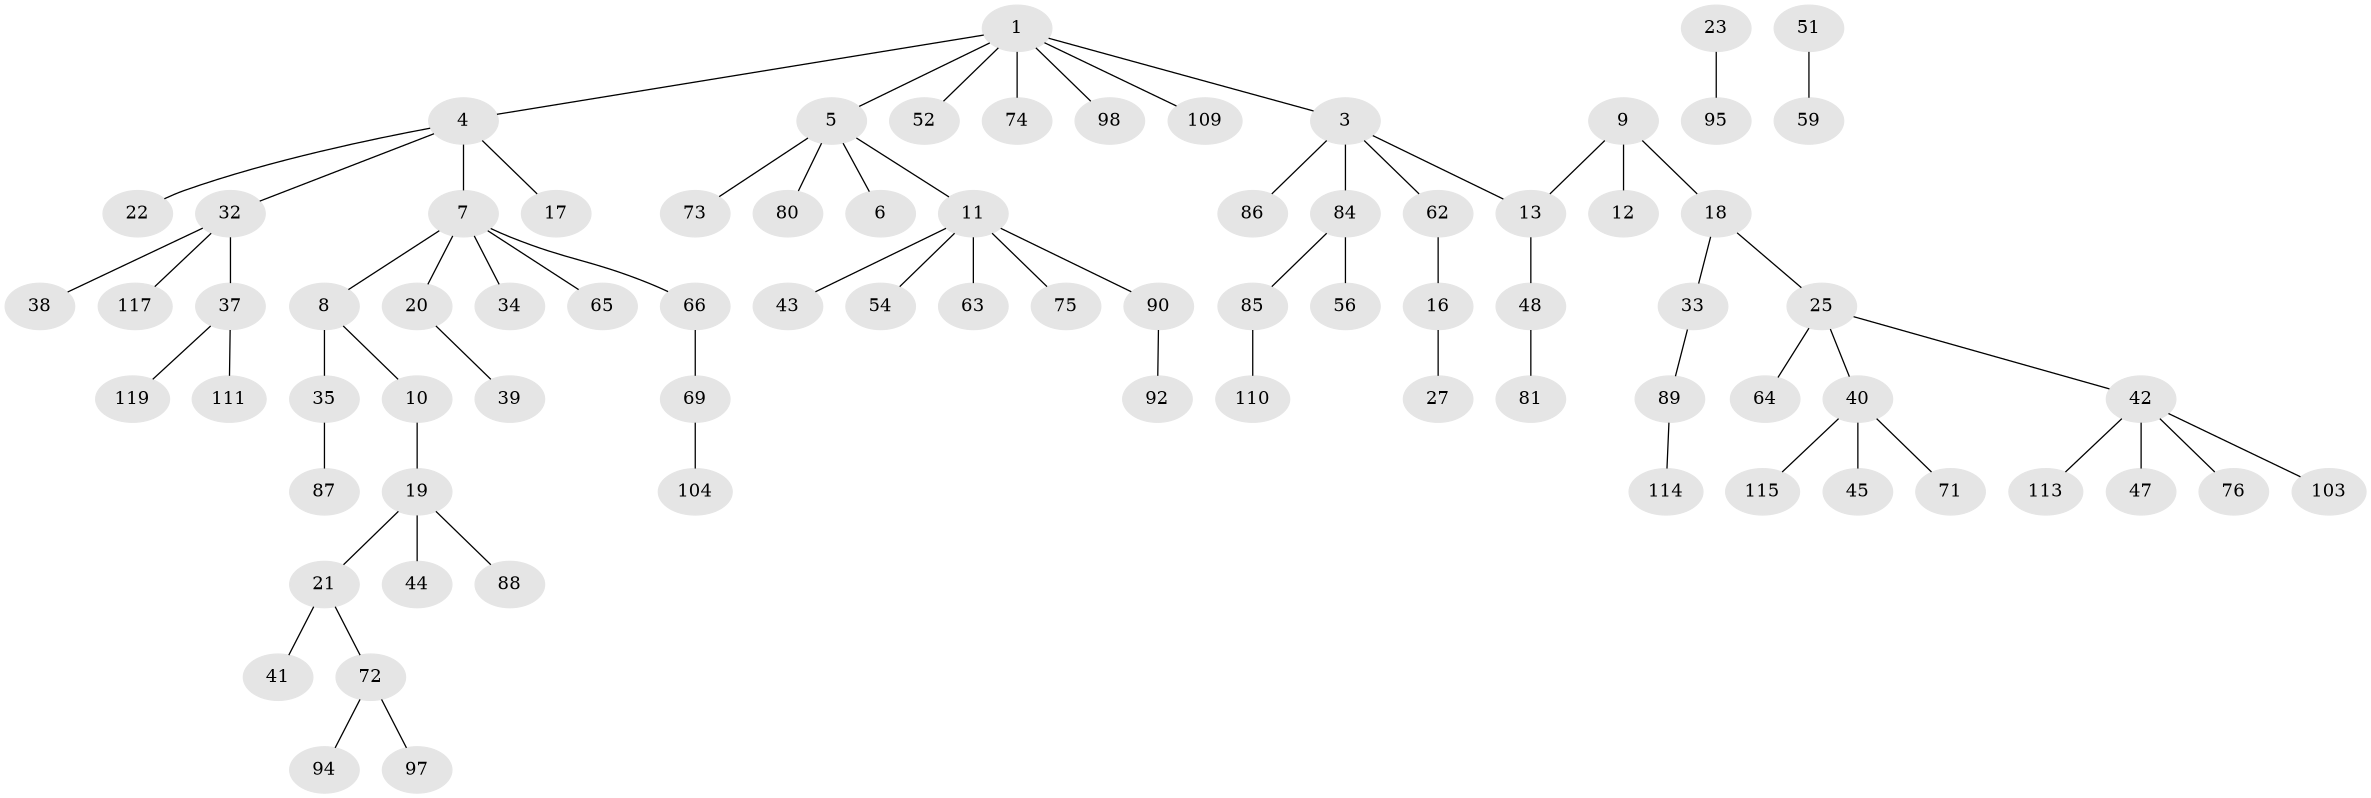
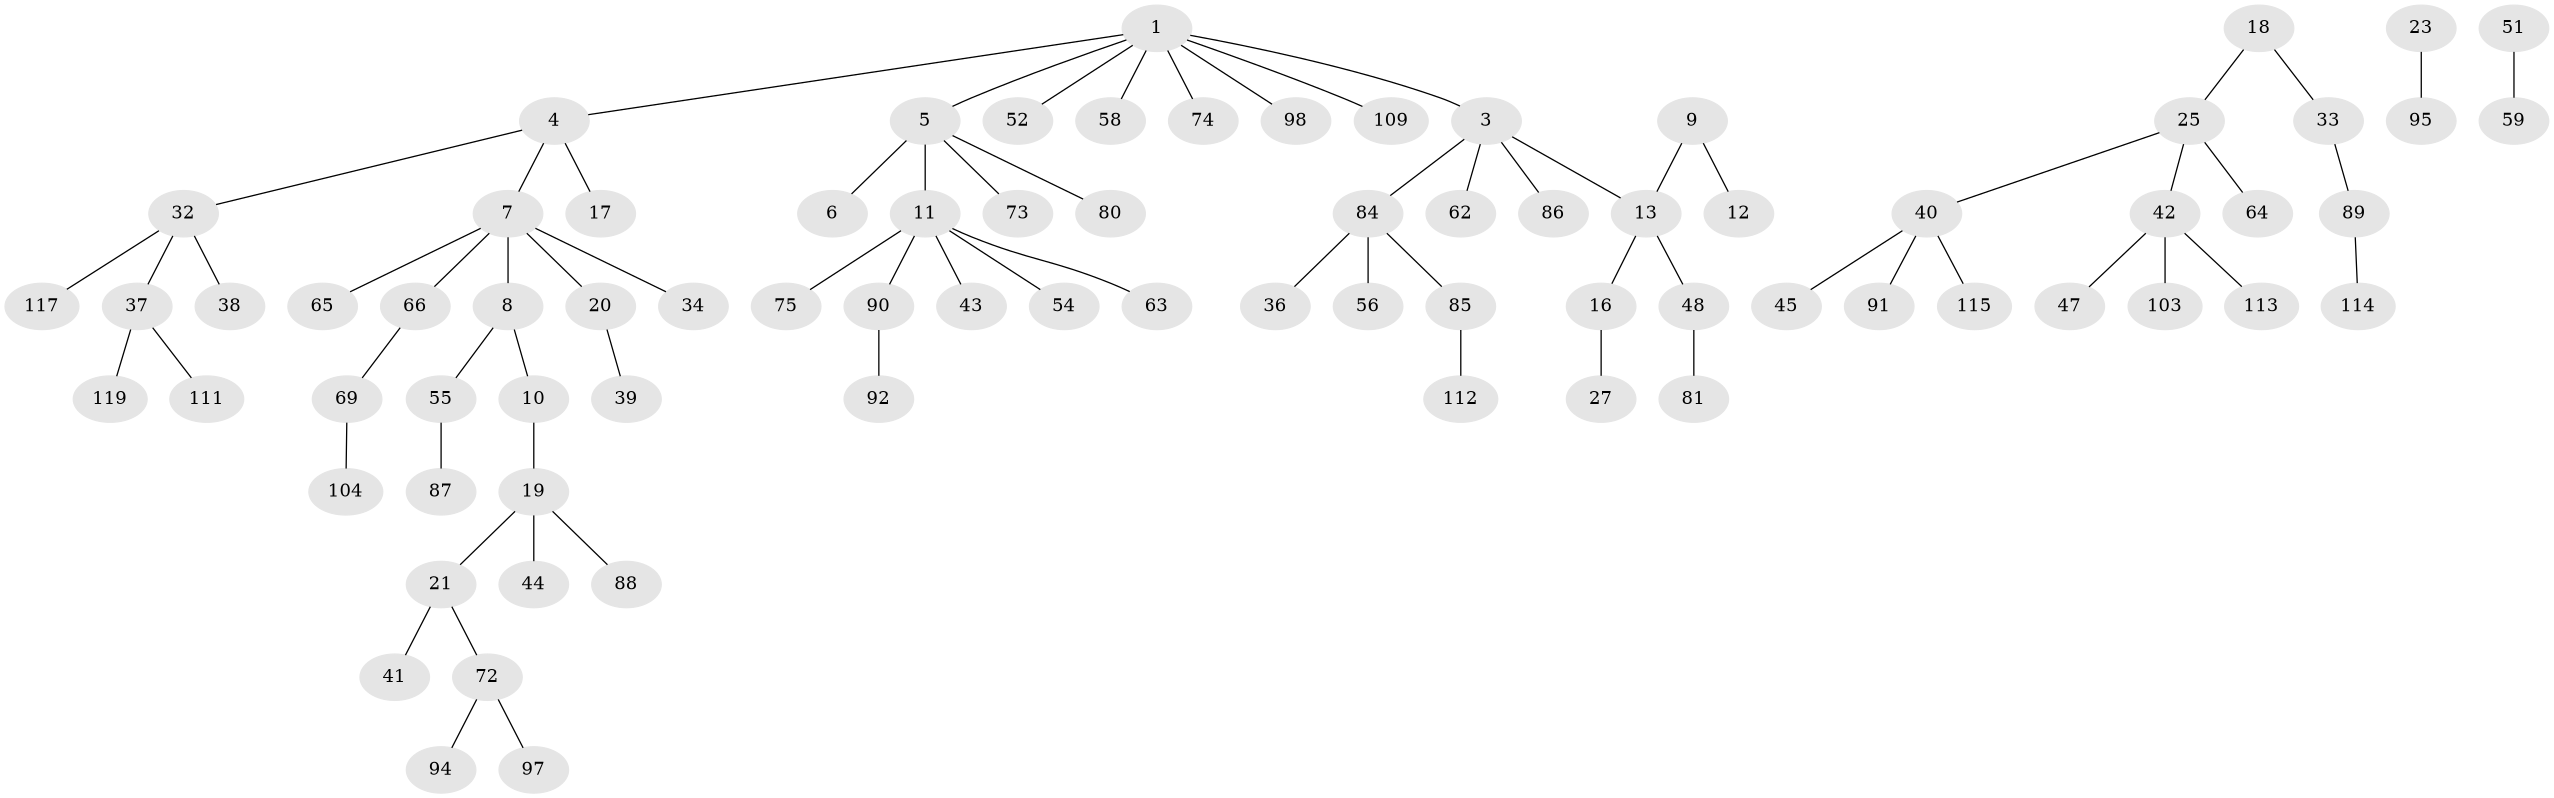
none -> (1111, 121)
(1670, 167) -> none
(138, 214) -> none
(1438, 260) -> (1624, 260)
none -> (1275, 306)
(324, 399) -> (441, 399)
(1253, 399) -> (1461, 399)
(1951, 492) -> (1879, 306)
(2234, 492) -> none
